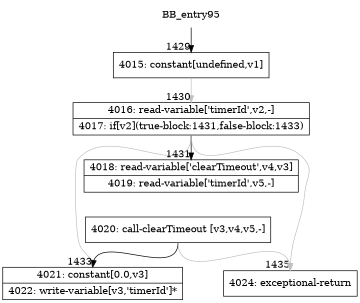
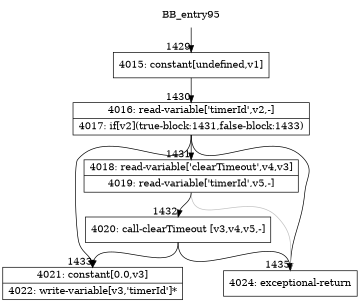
(191, 87) -> (191, 87)
(88, 152) -> (88, 152)
(295, 153) -> (295, 153)
none -> (187, 202)
none -> (255, 207)
(231, 257) -> (231, 257)
